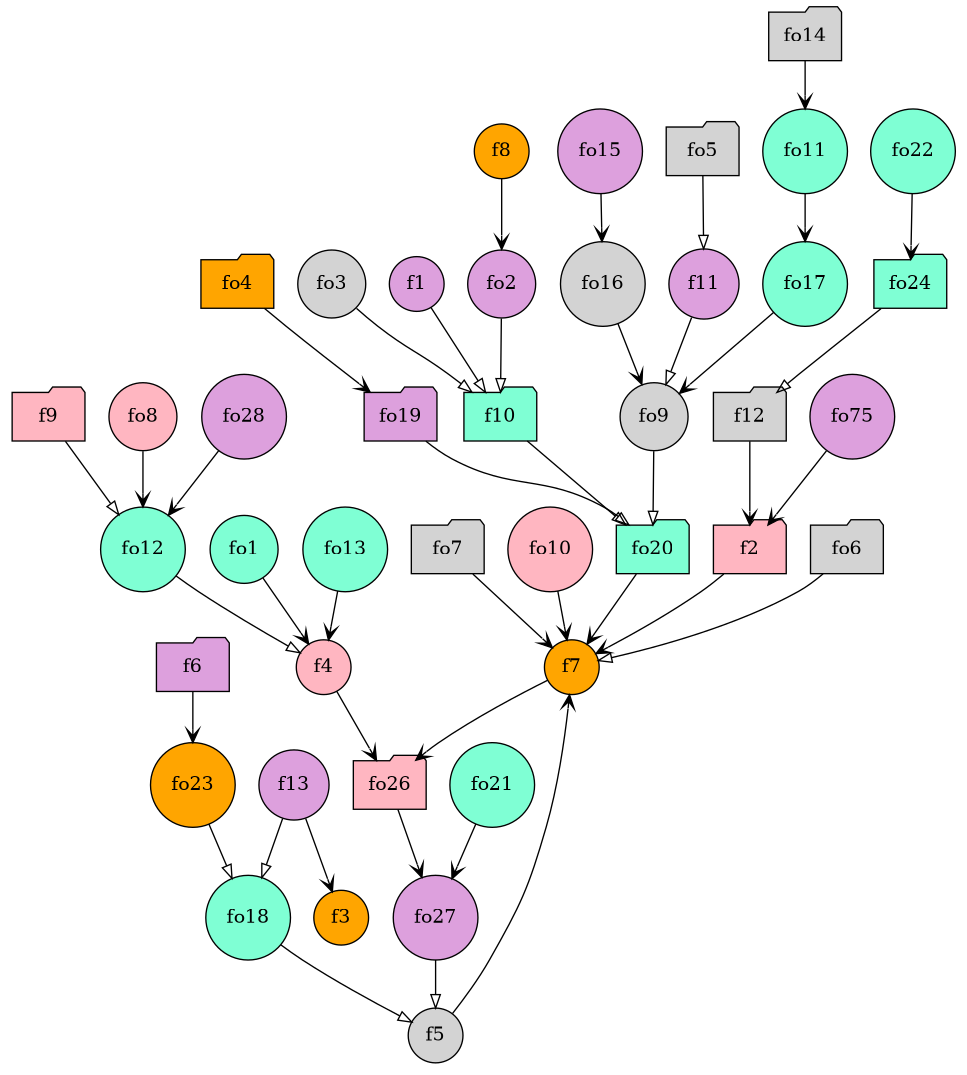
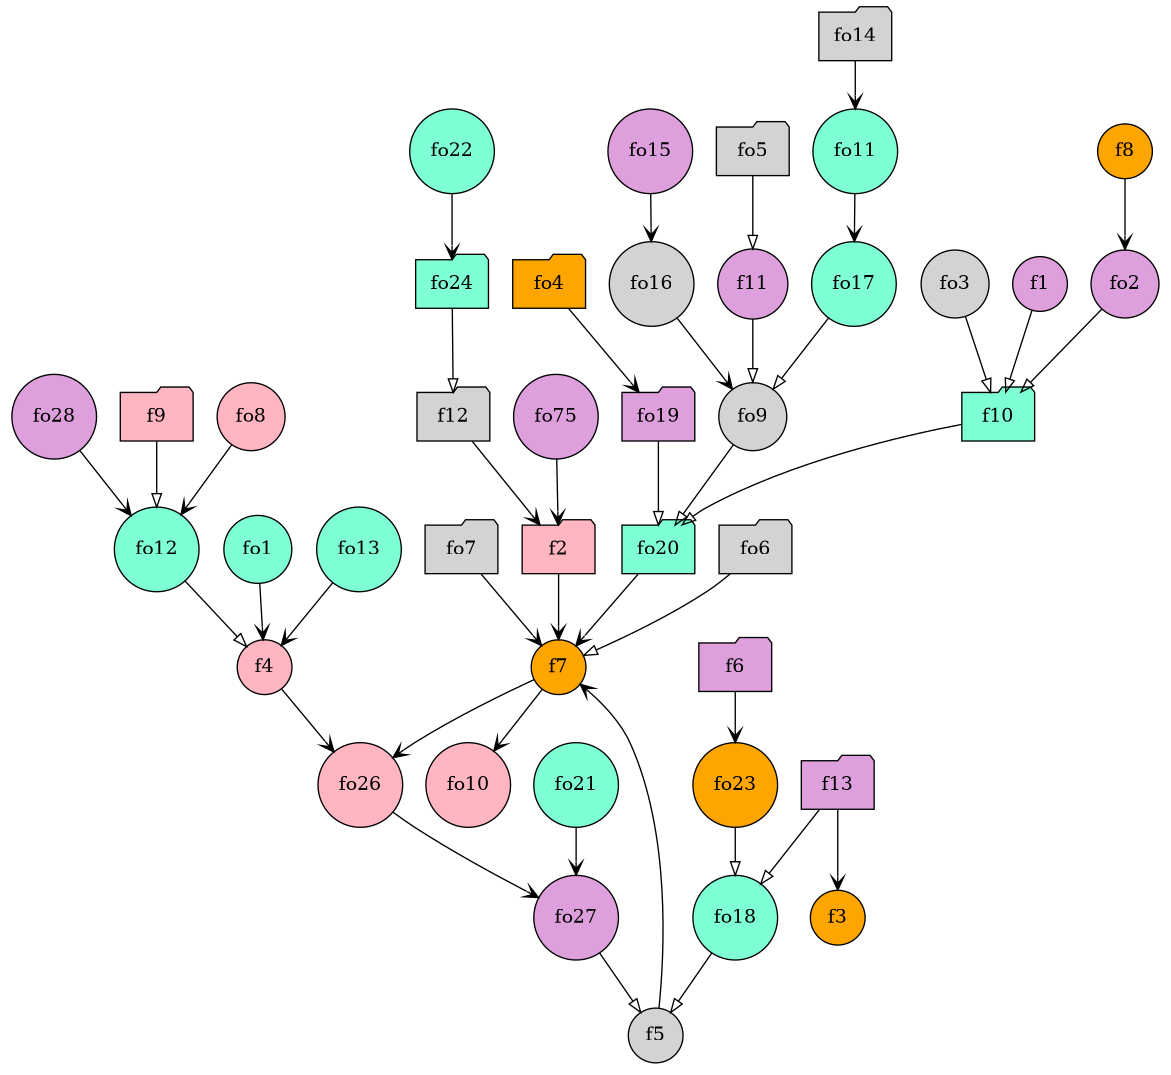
(732, 348) -> (805, 348)
(561, 609) -> (522, 715)
(294, 785) -> (838, 785)
(390, 785) -> (360, 785)
